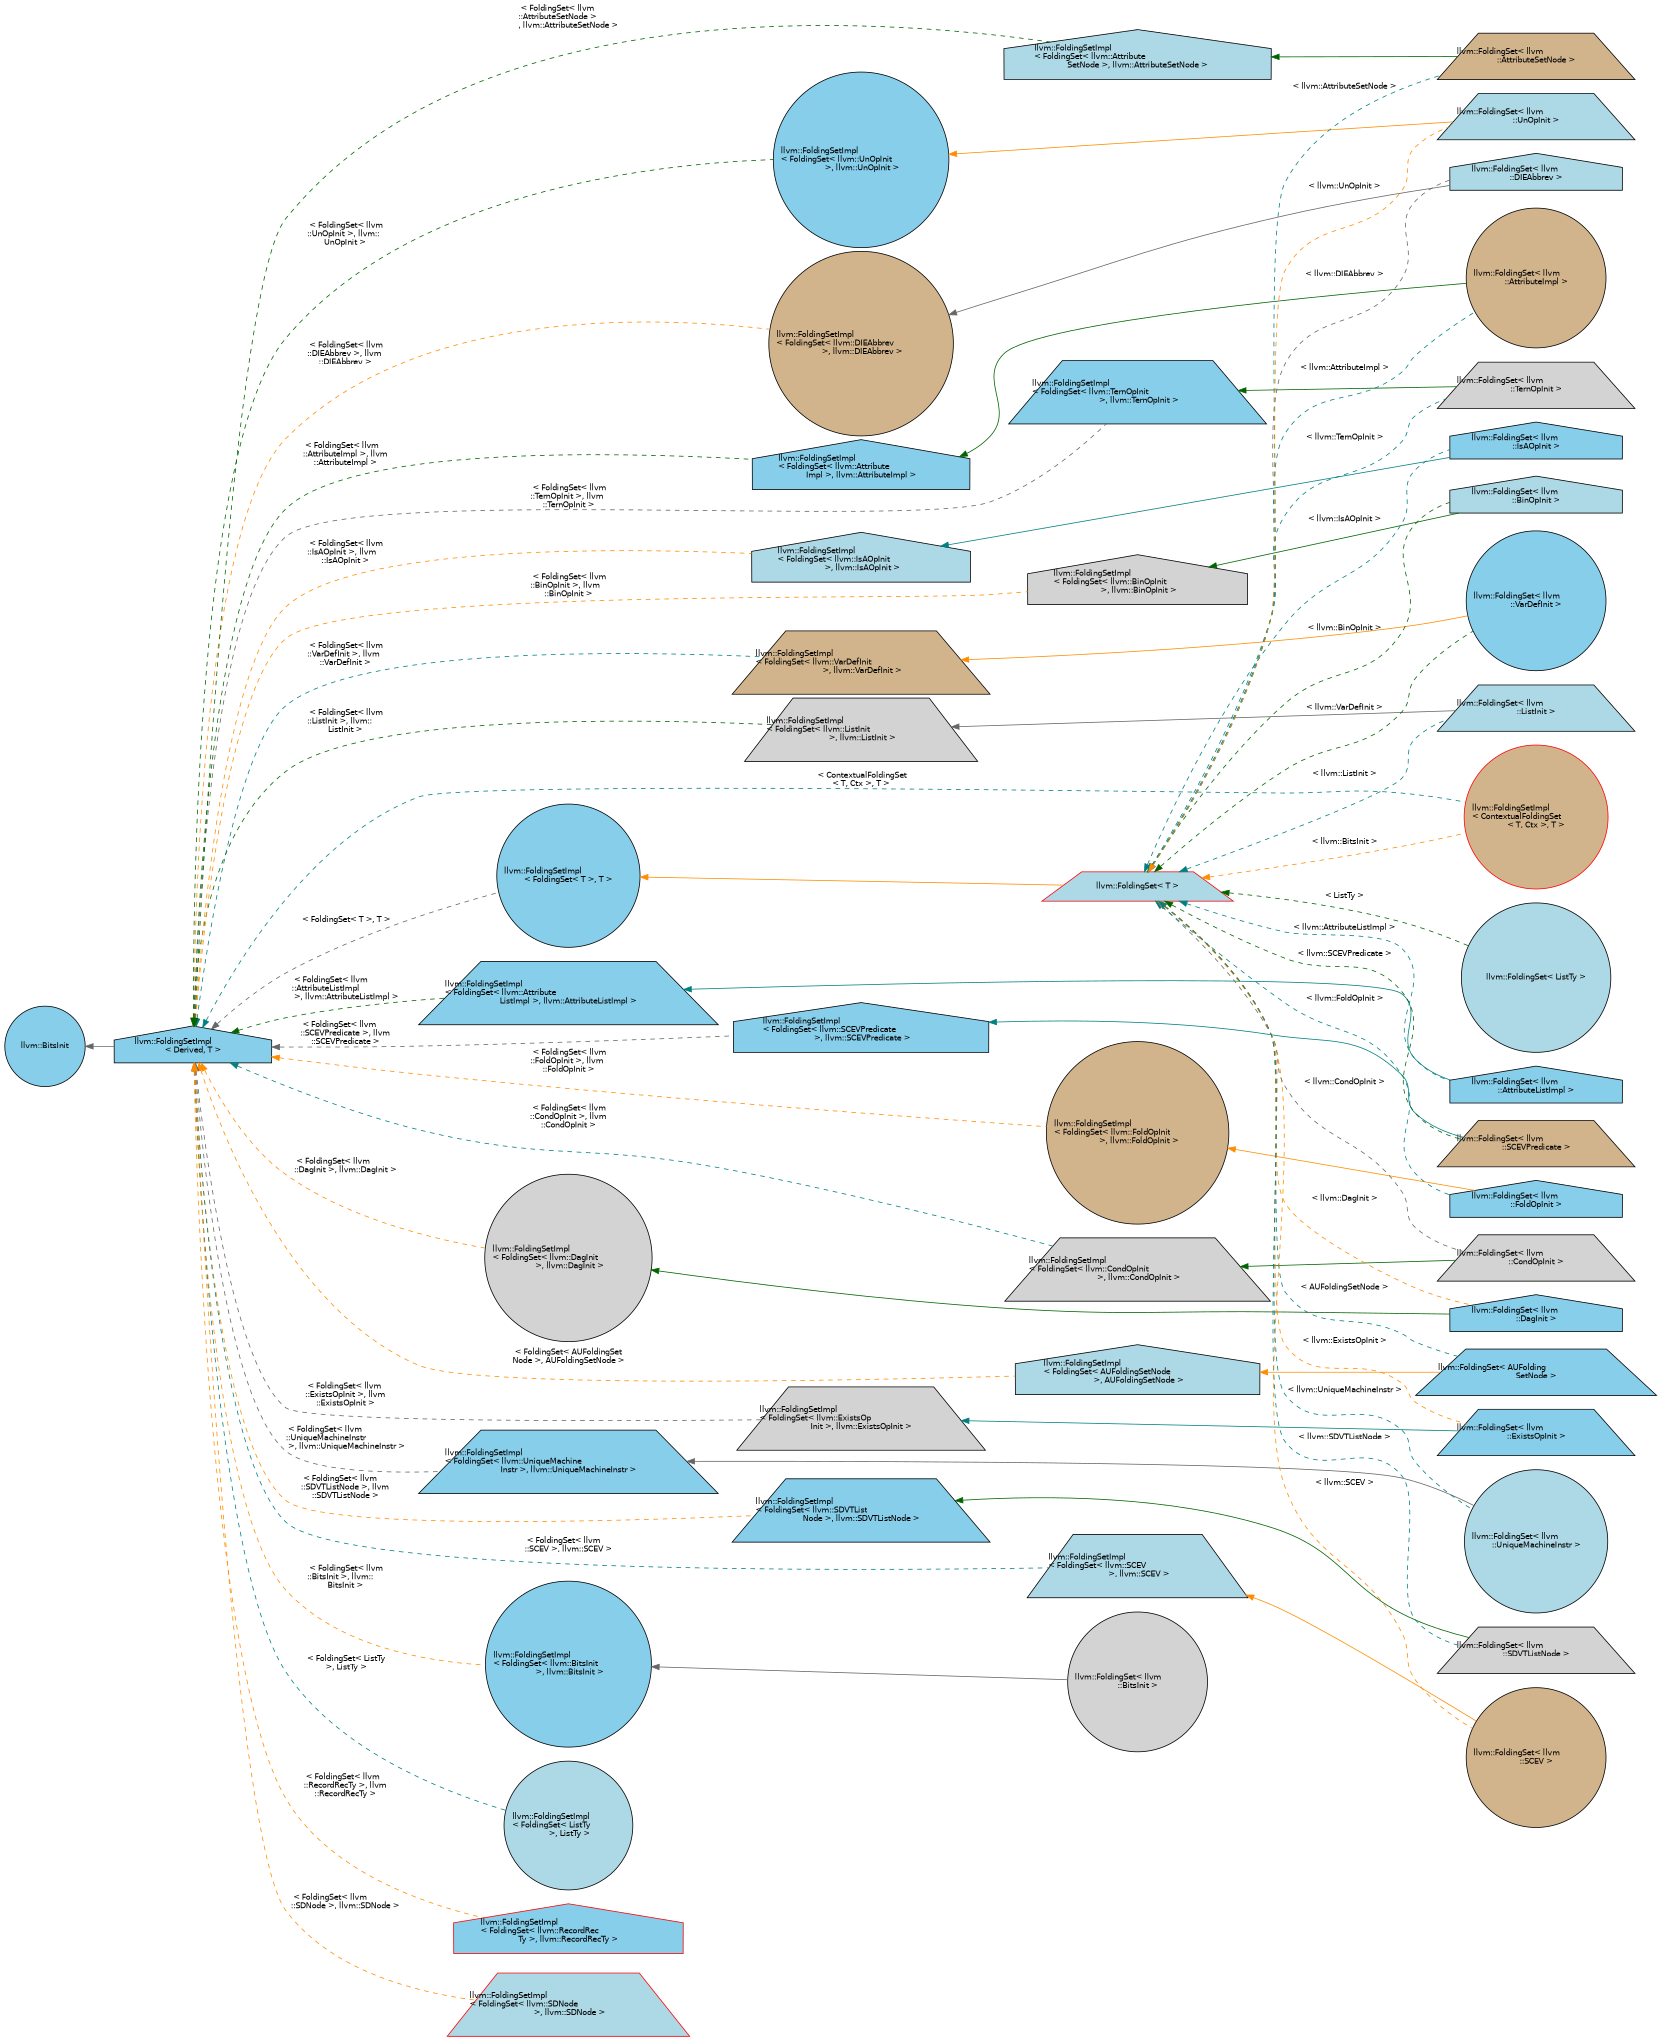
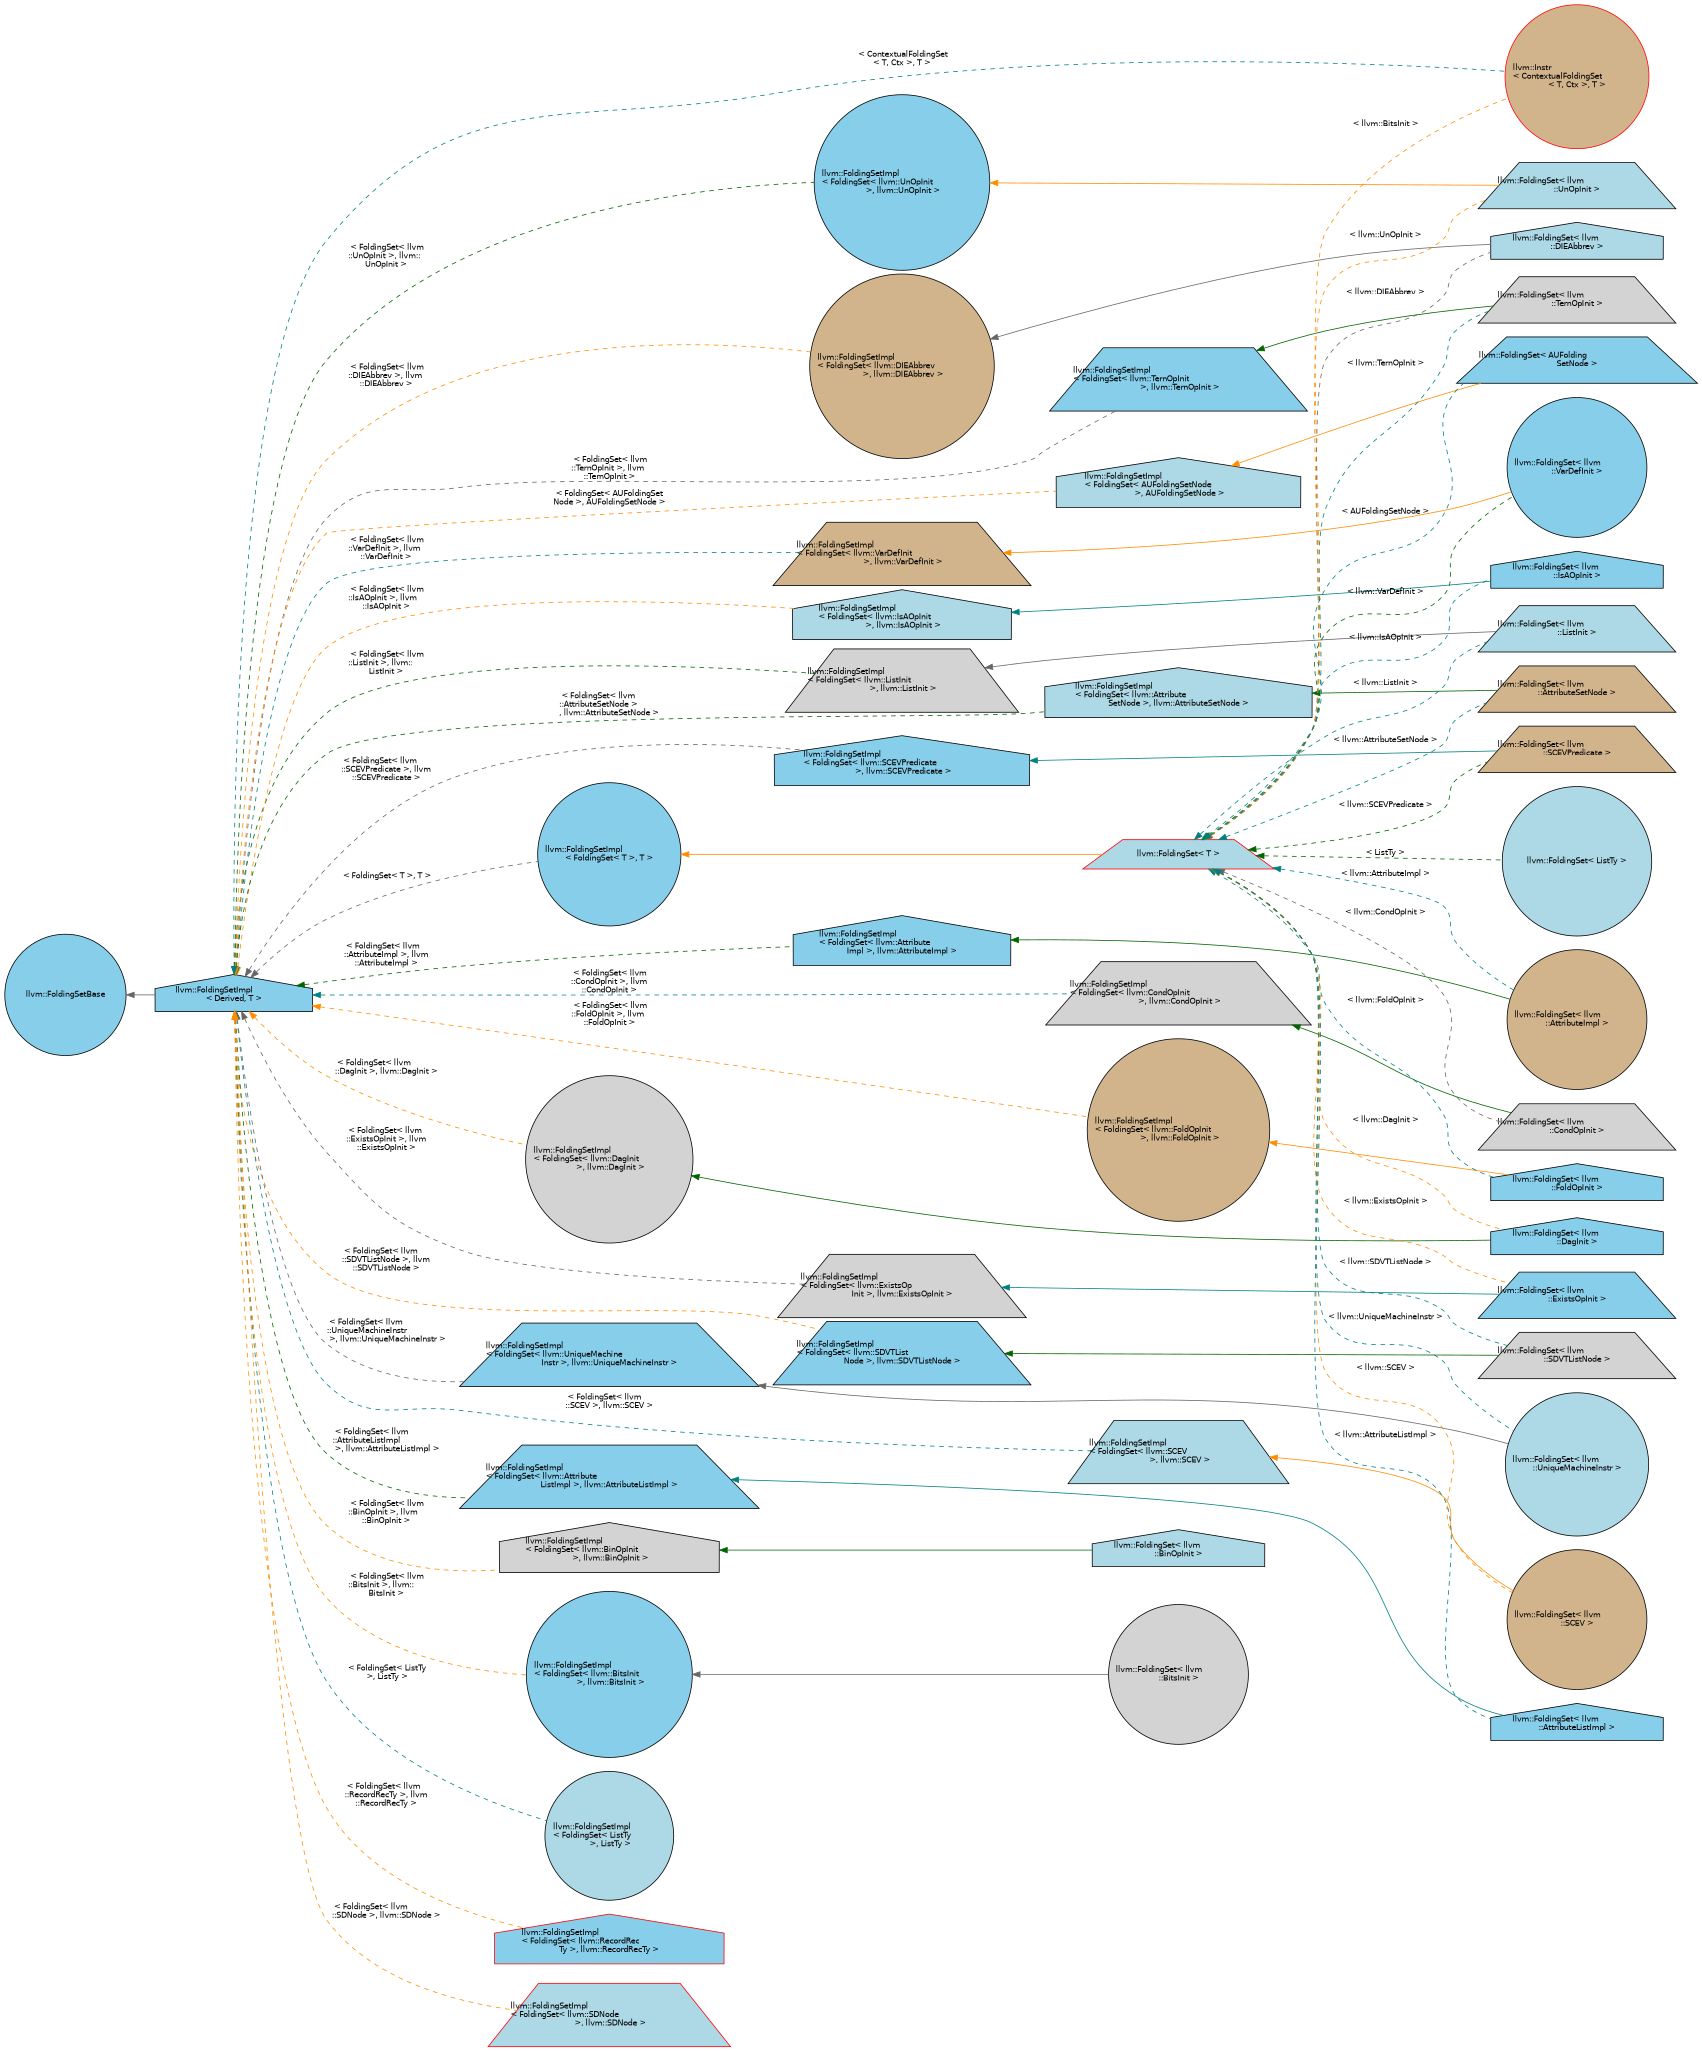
(1321, 682) -> none
(1536, 817) -> (1577, 77)
(45, 1046) -> (65, 995)
